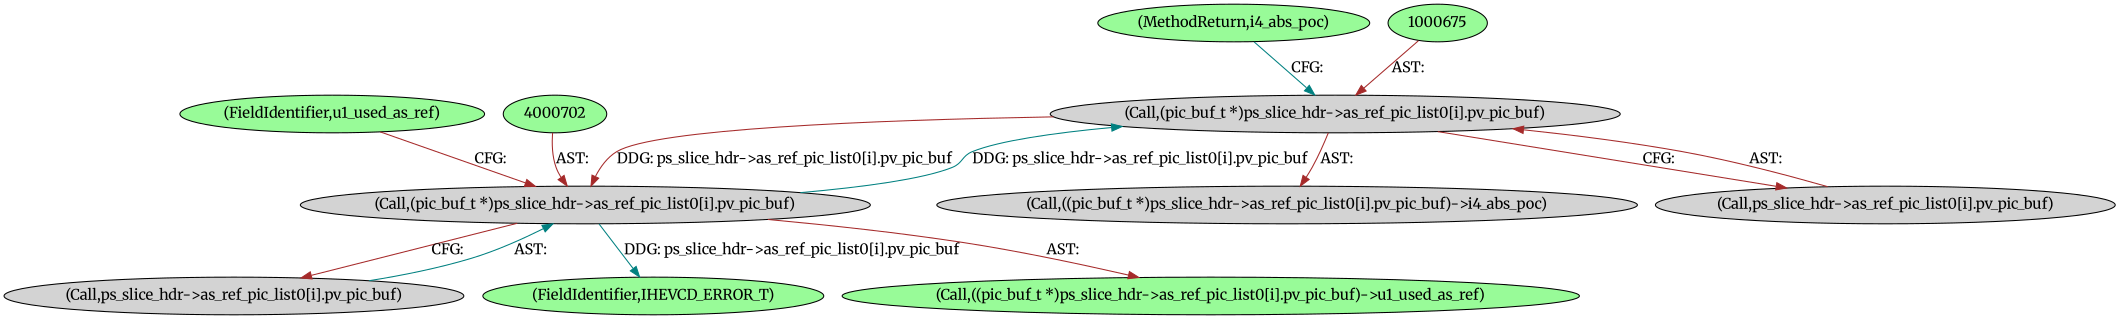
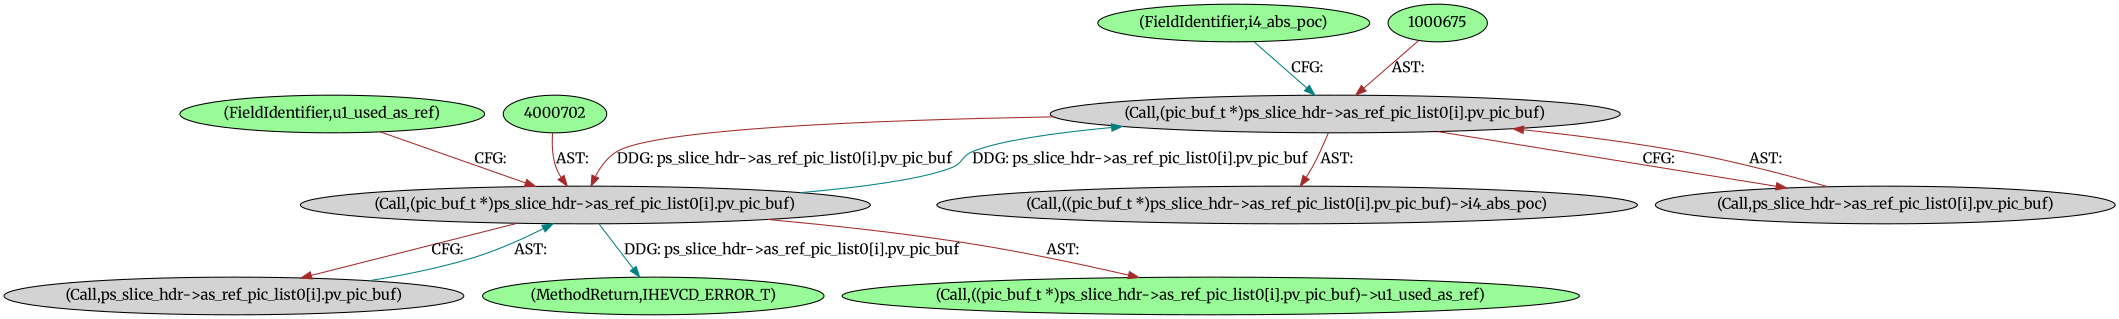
(1234, 23) -> (1234, 23)
(653, 296) -> (653, 296)
